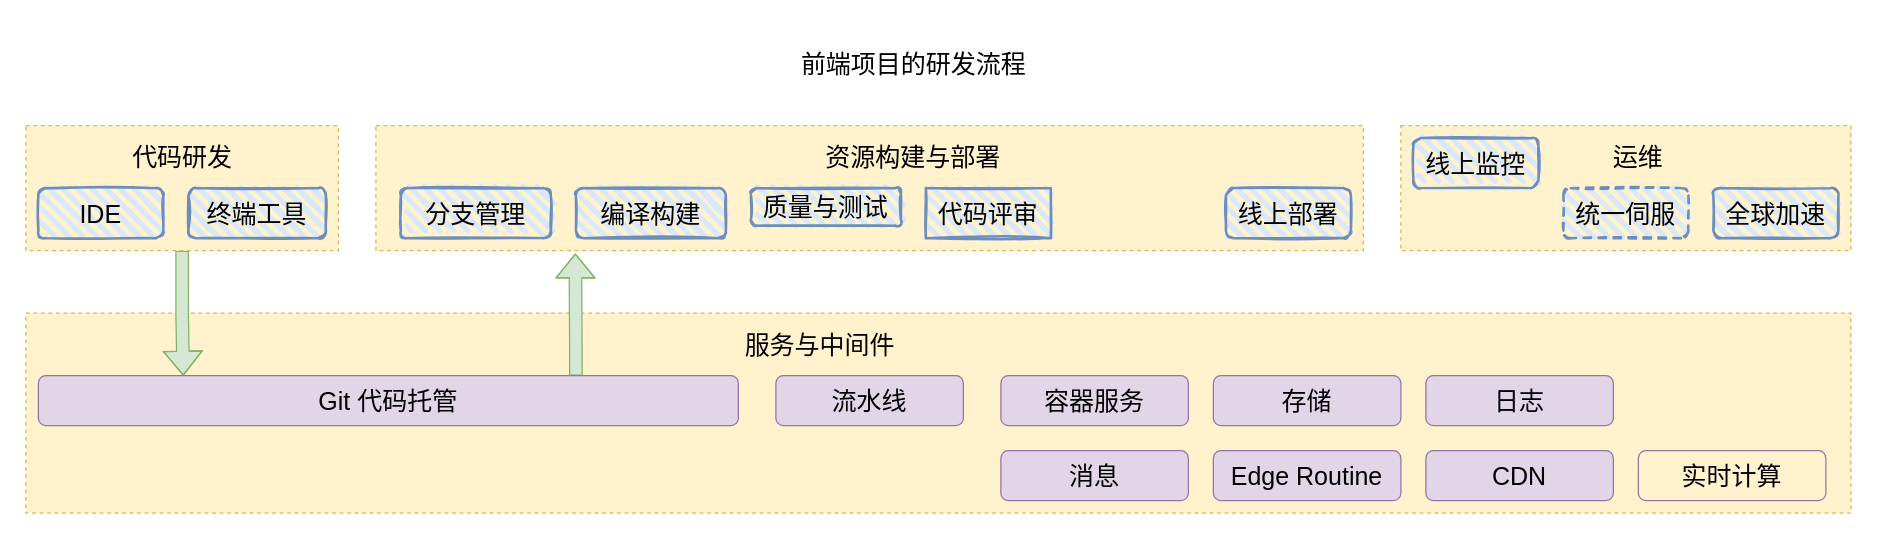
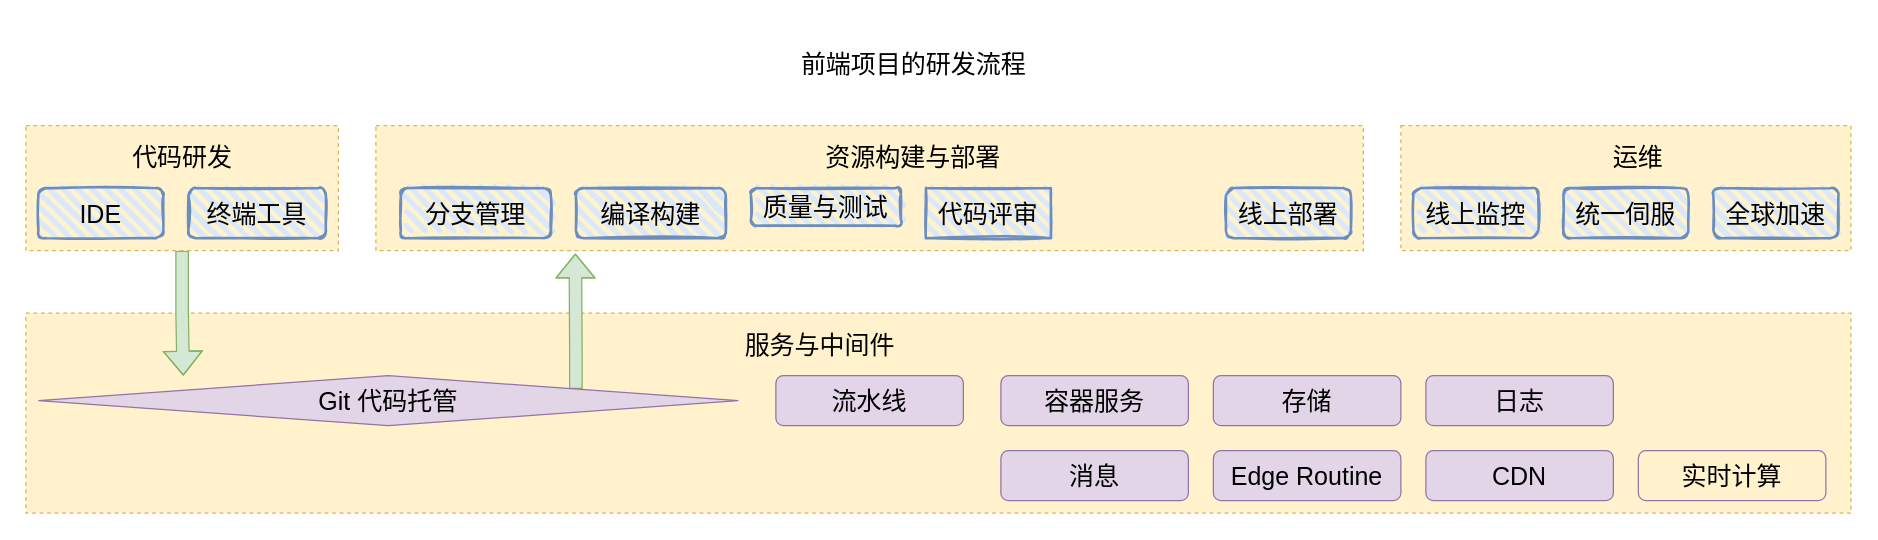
(1476, 163) -> (1476, 213)
(1626, 213) -> (1626, 213)
(388, 401) -> (388, 401)
